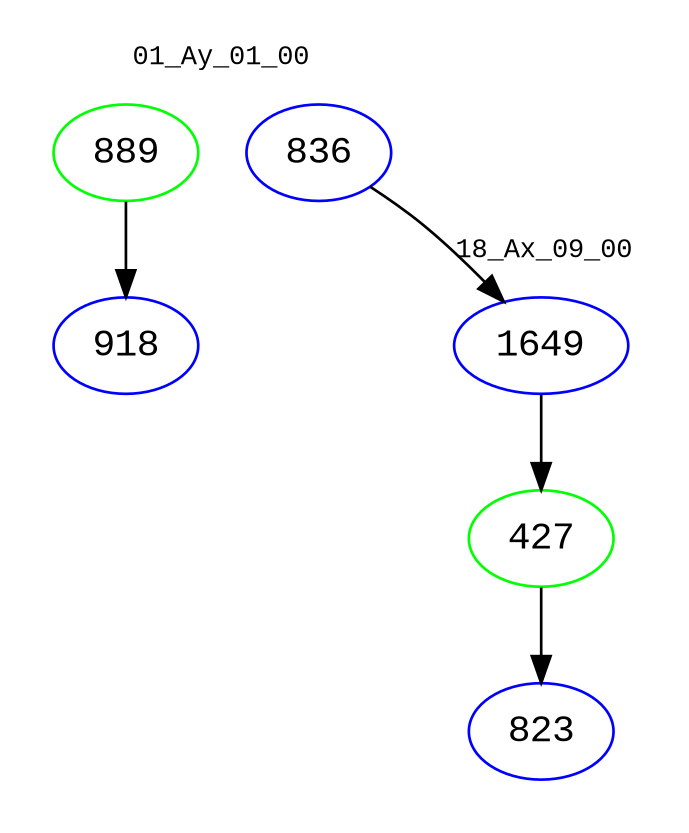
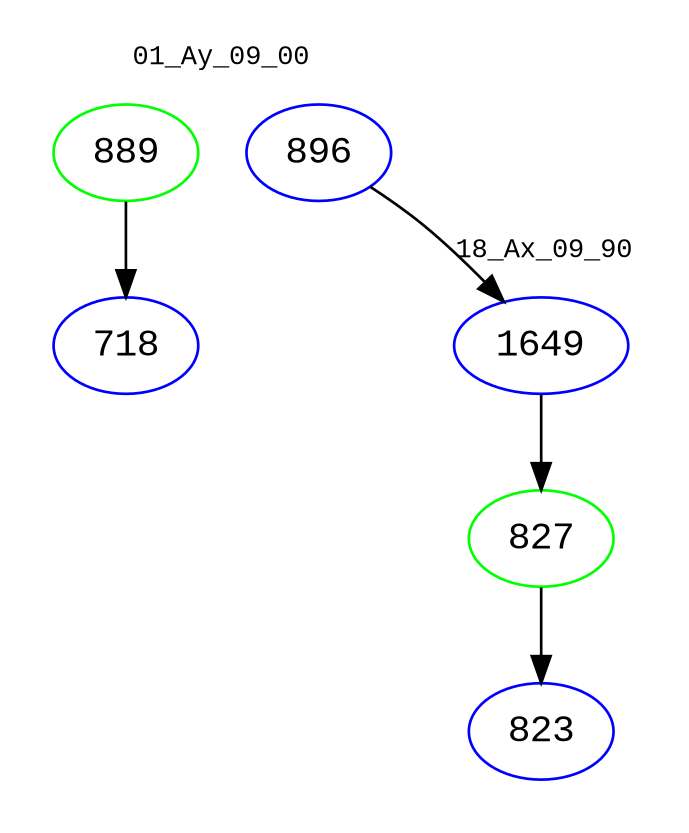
(222, 58) -> (222, 58)
(319, 153) -> (319, 153)
(545, 251) -> (545, 251)
(126, 346) -> (126, 346)
(541, 539) -> (541, 539)
